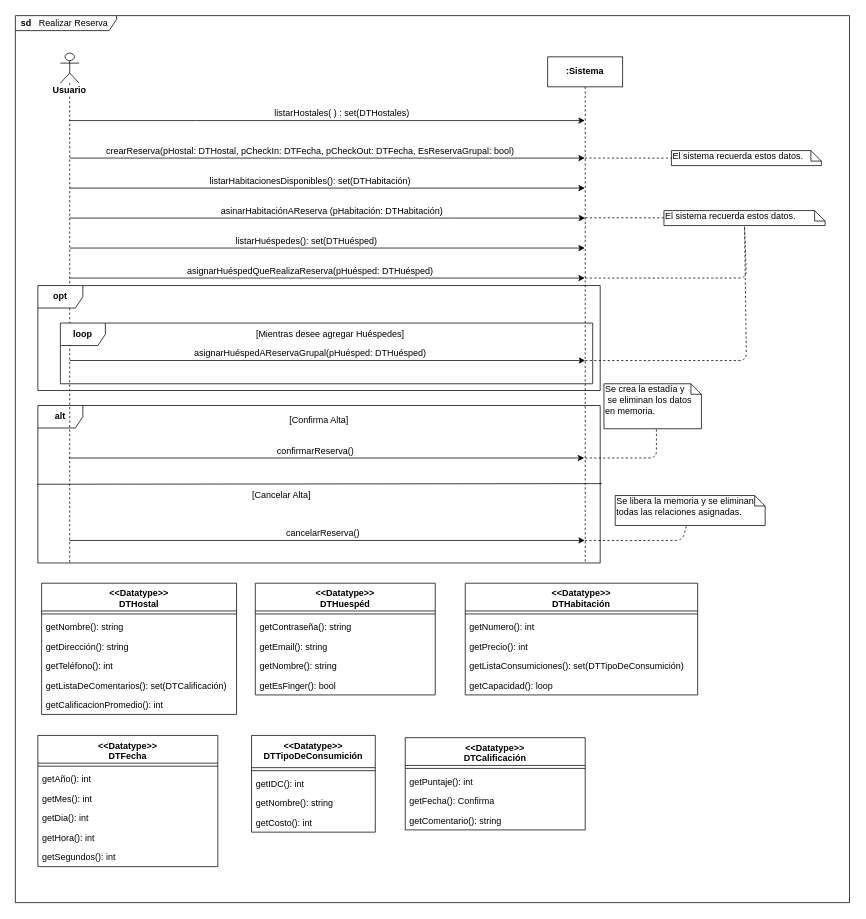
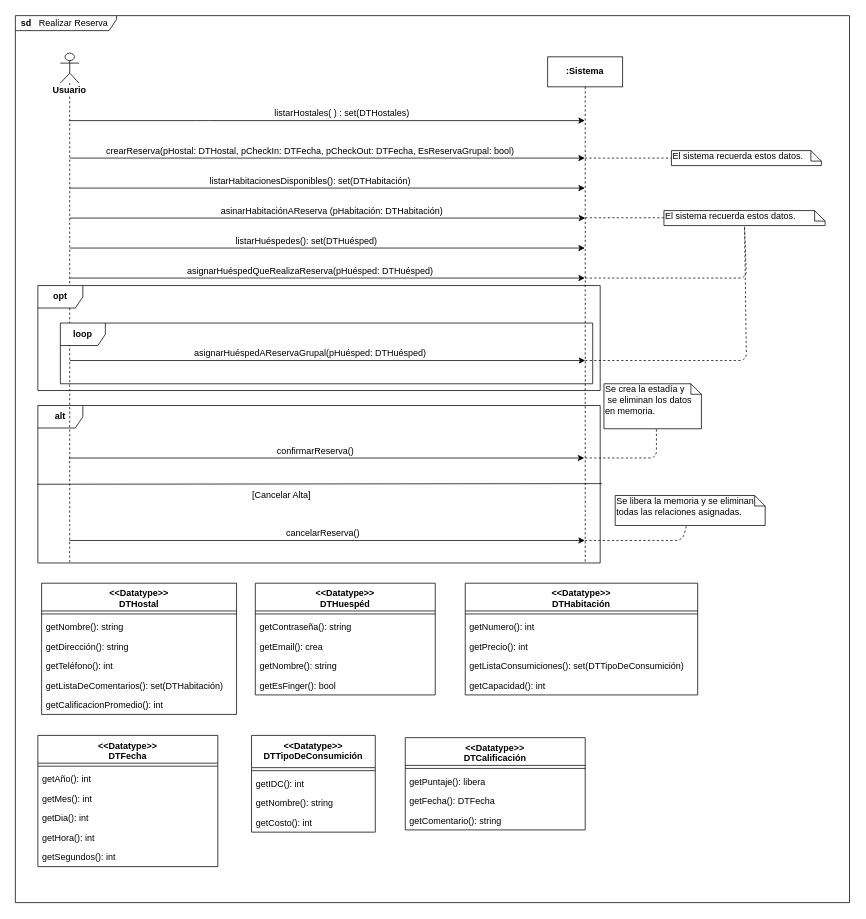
(330, 334) -> none
(319, 420) -> none
(299, 647) -> (295, 647)
(147, 686) -> (145, 686)
(515, 686) -> (513, 686)
(449, 782) -> (455, 782)
(456, 801) -> (455, 801)
